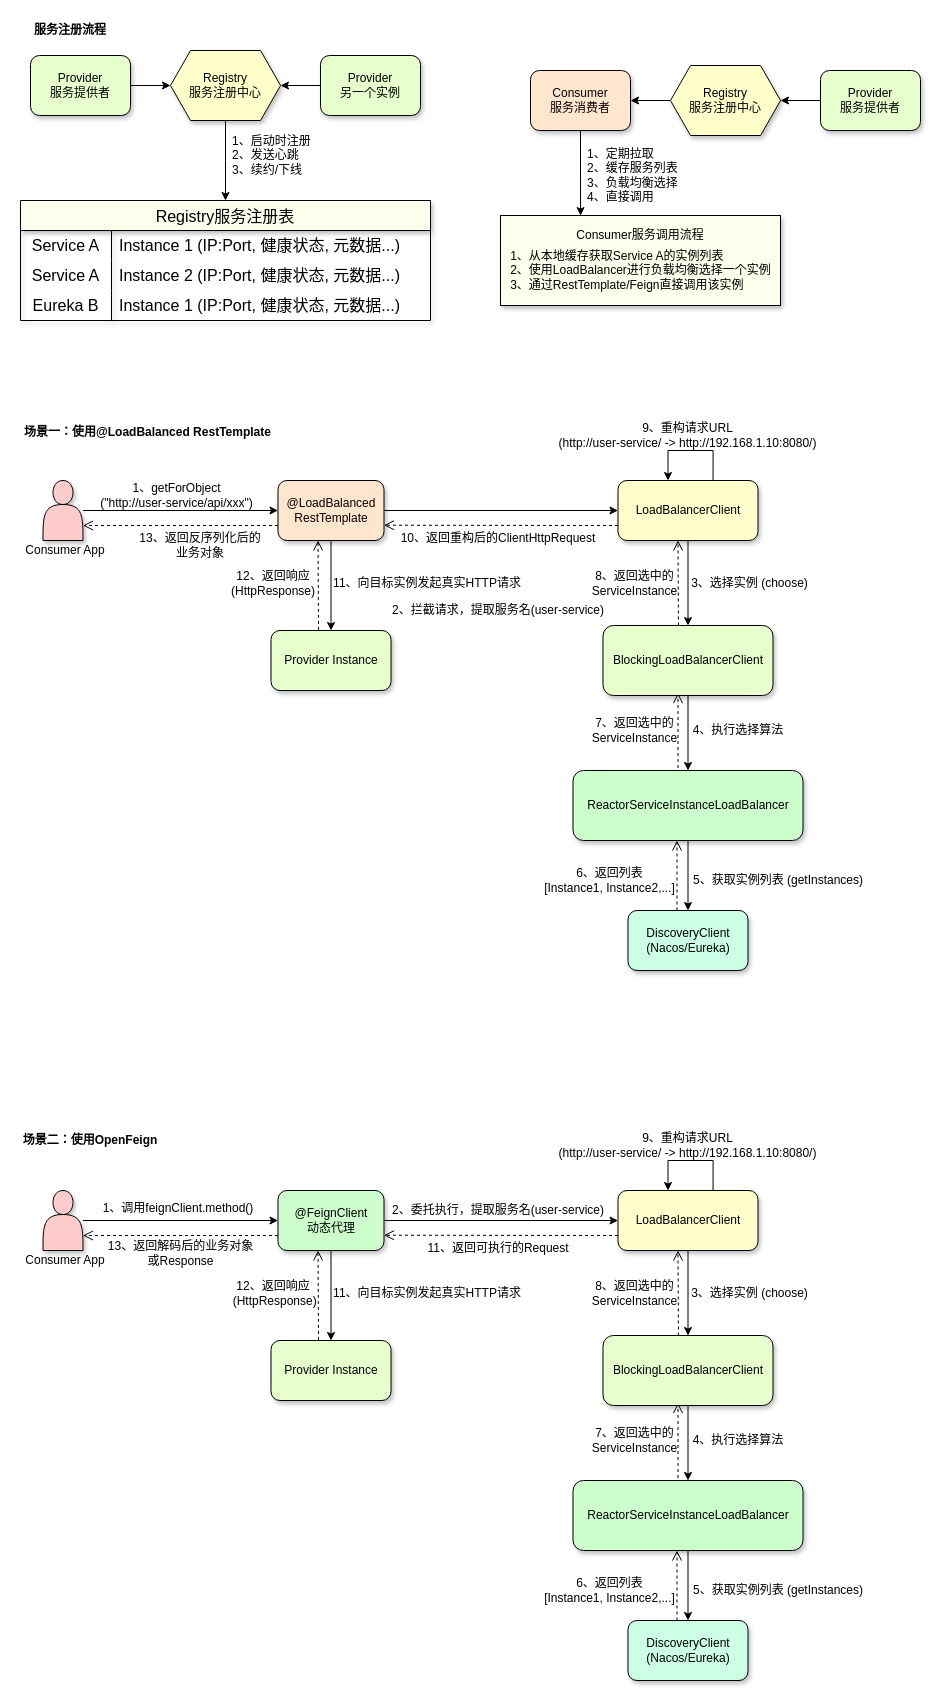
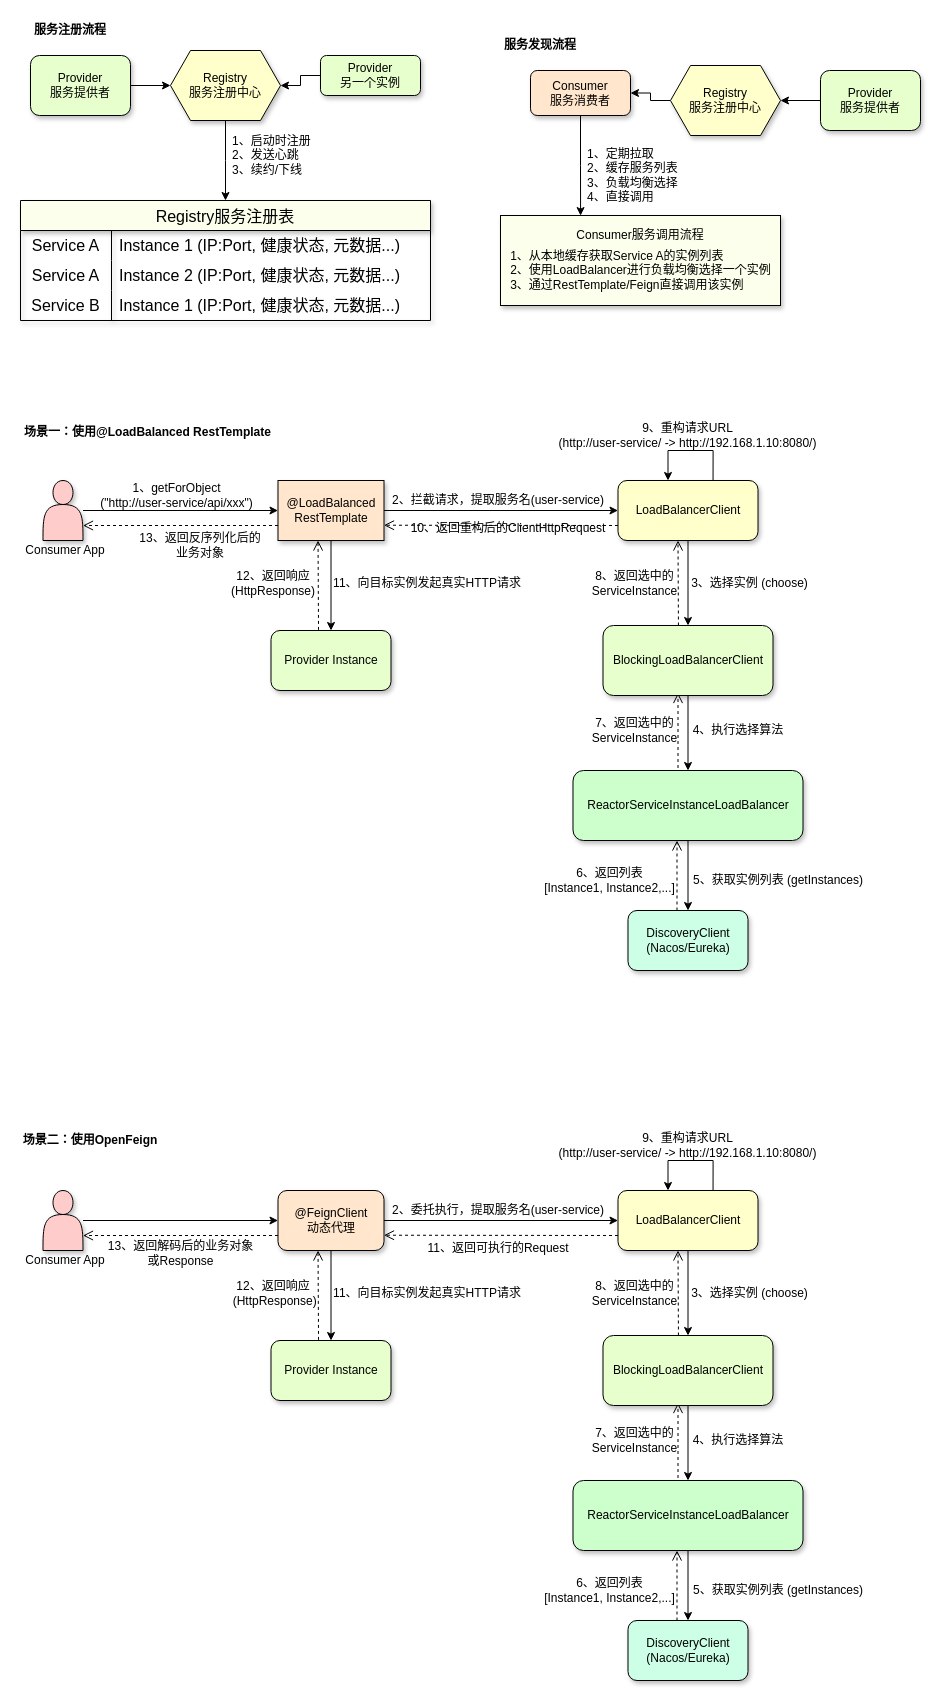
none -> (541, 46)
(371, 86) -> (371, 76)
(581, 101) -> (581, 93)
(66, 306) -> (66, 306)
(331, 511) -> (331, 511)
(498, 538) -> (508, 528)
(498, 611) -> (498, 501)
(178, 1208) -> none
(331, 1221) -> (331, 1221)
